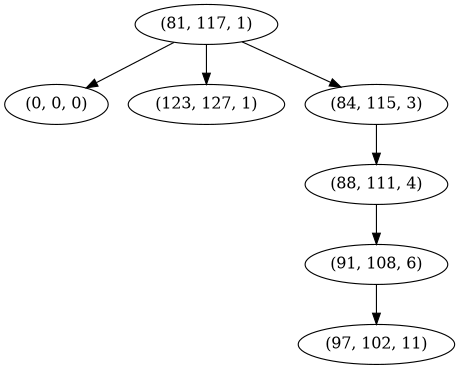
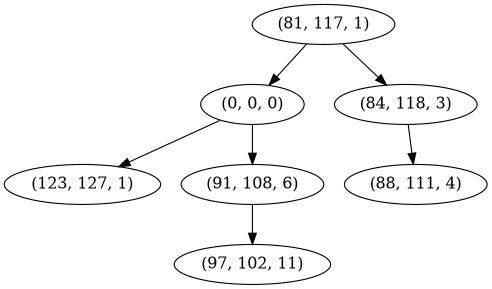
(206, 59) -> (175, 141)
(376, 104) -> (406, 104)
(376, 219) -> (252, 139)
